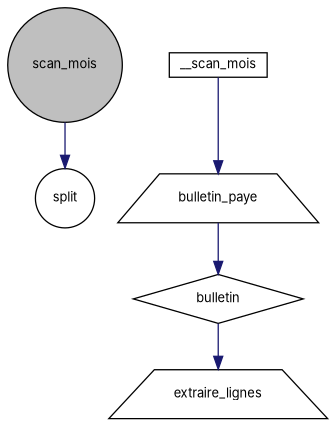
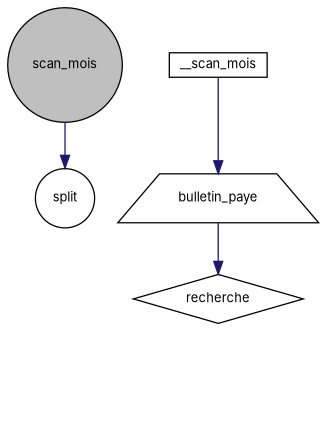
(218, 299) -> (218, 299)
(218, 394) -> none
